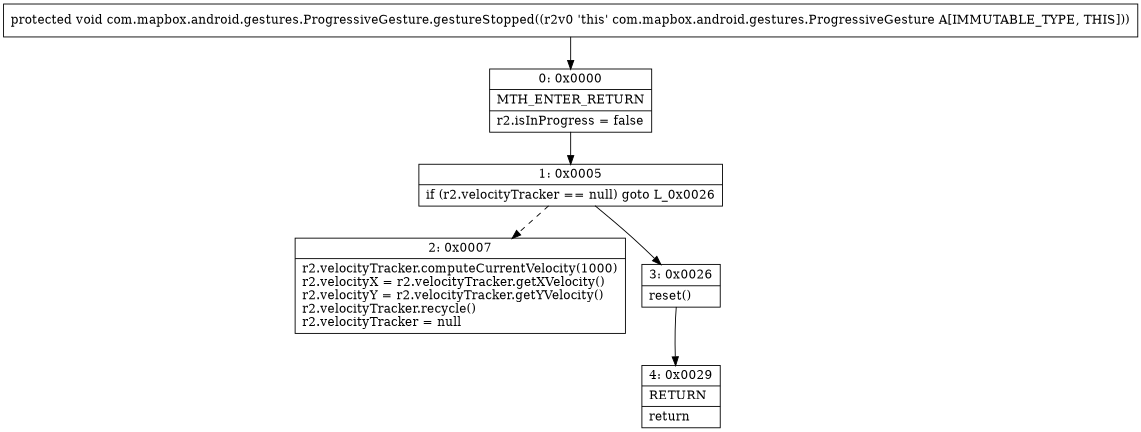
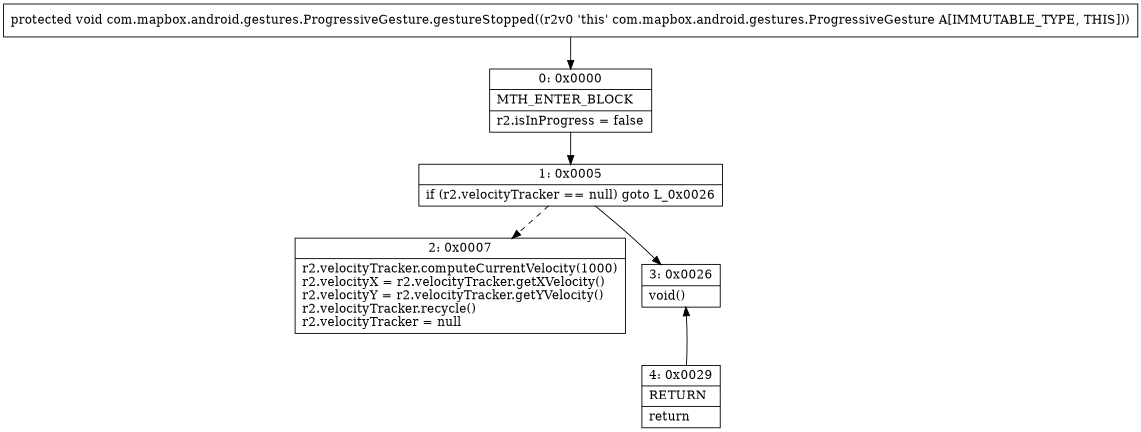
(571, 100) -> (565, 100)
(670, 296) -> (667, 296)
(675, 332) -> (687, 341)
